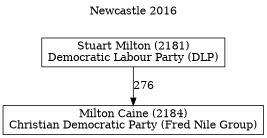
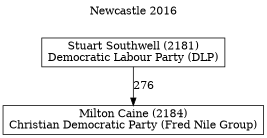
(133, 52) -> (133, 52)
